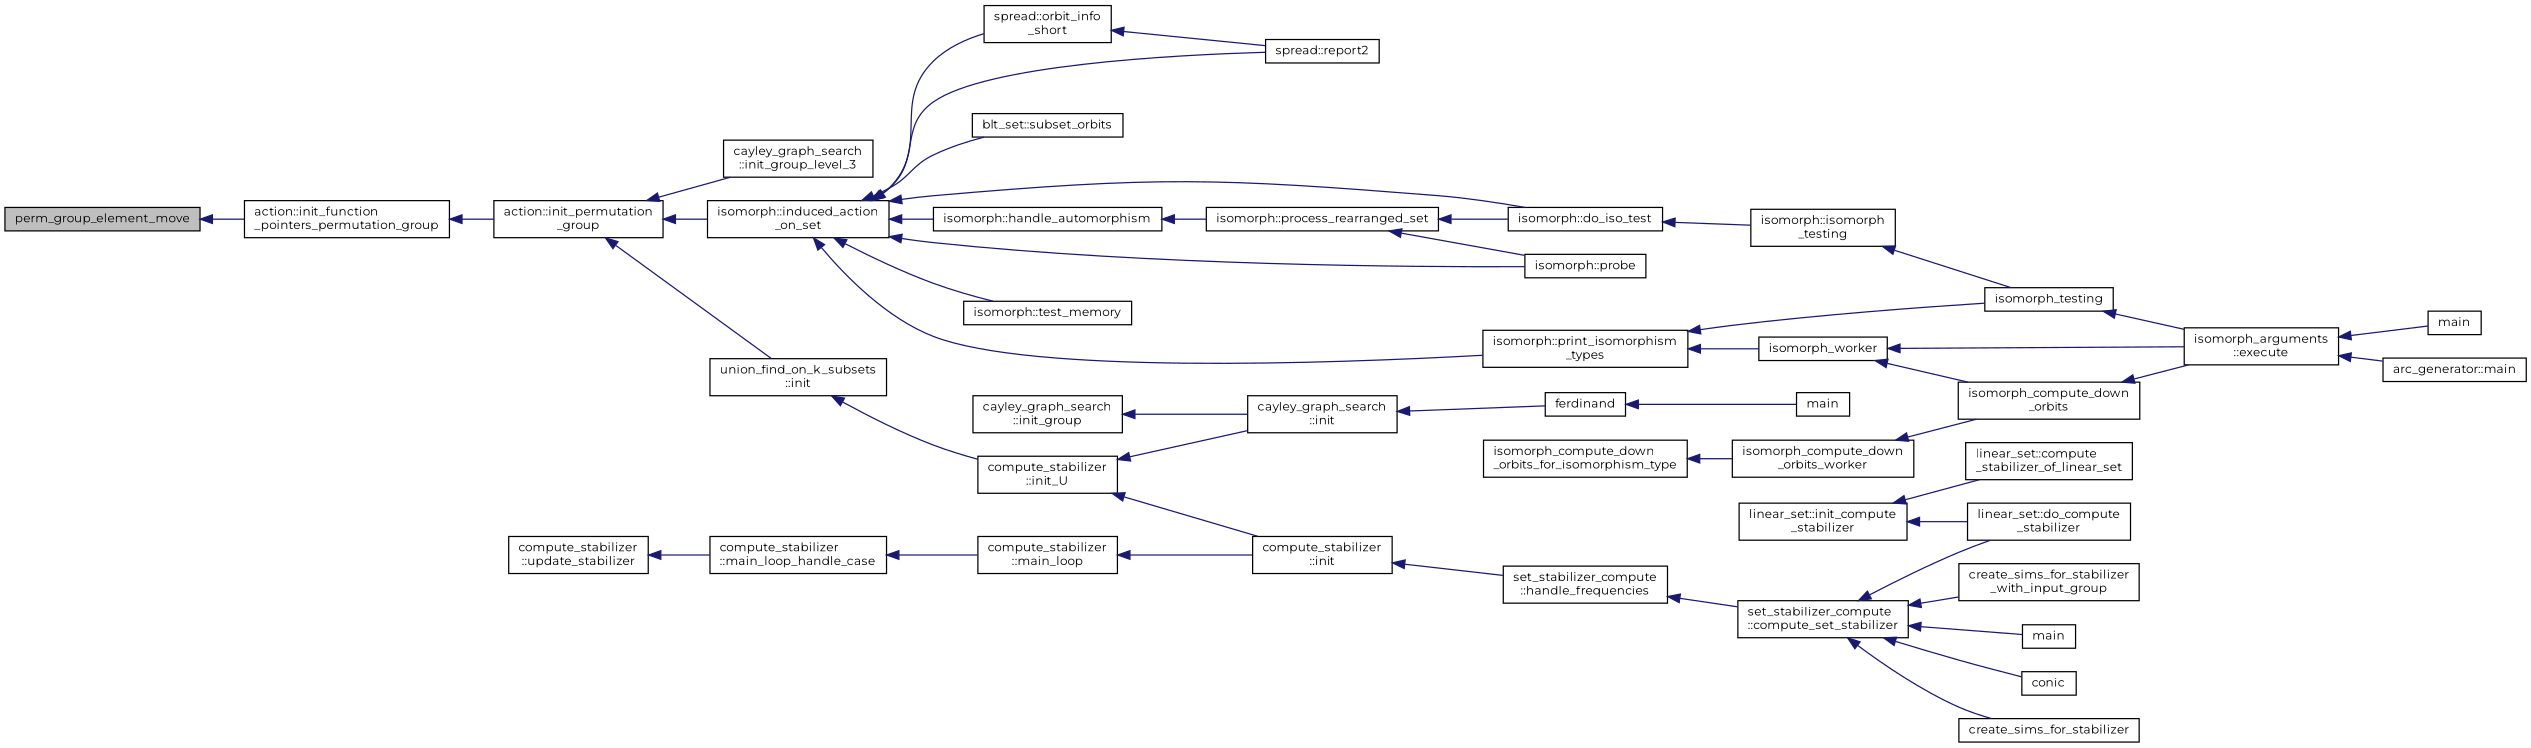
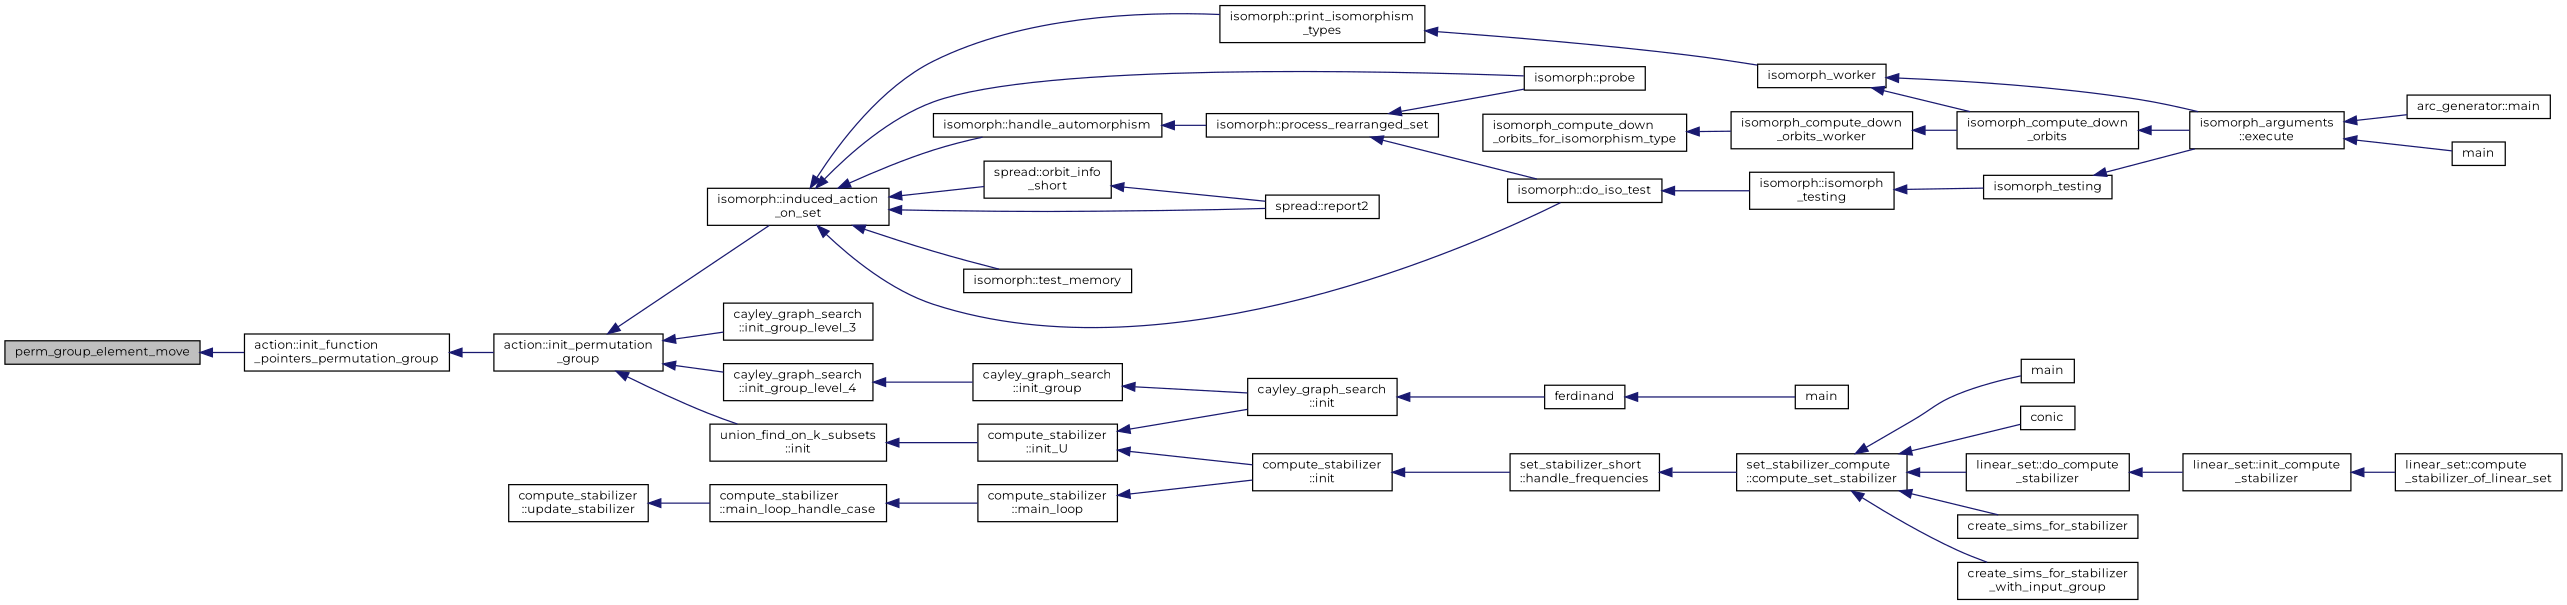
(1048, 125) -> none
(1842, 314) -> none
none -> (798, 382)
(1944, 522) -> (2163, 472)
(1585, 585) -> (1585, 472)
